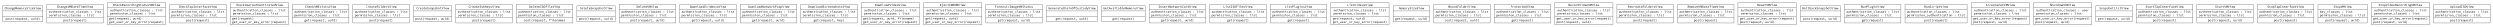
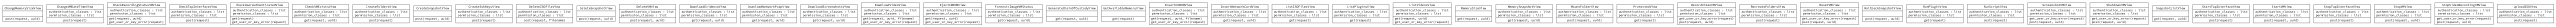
(2063, 10) -> (2119, 10)
(2336, 12) -> (2403, 12)
none -> (1178, 14)
none -> (1524, 14)
(1706, 14) -> none
(1936, 15) -> (1992, 15)
(829, 20) -> (829, 20)
